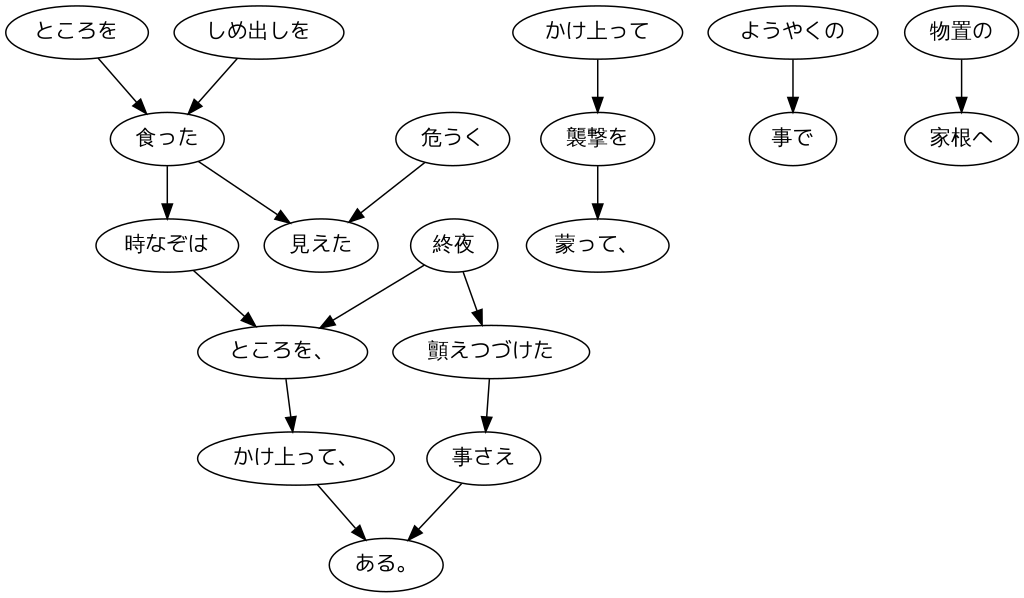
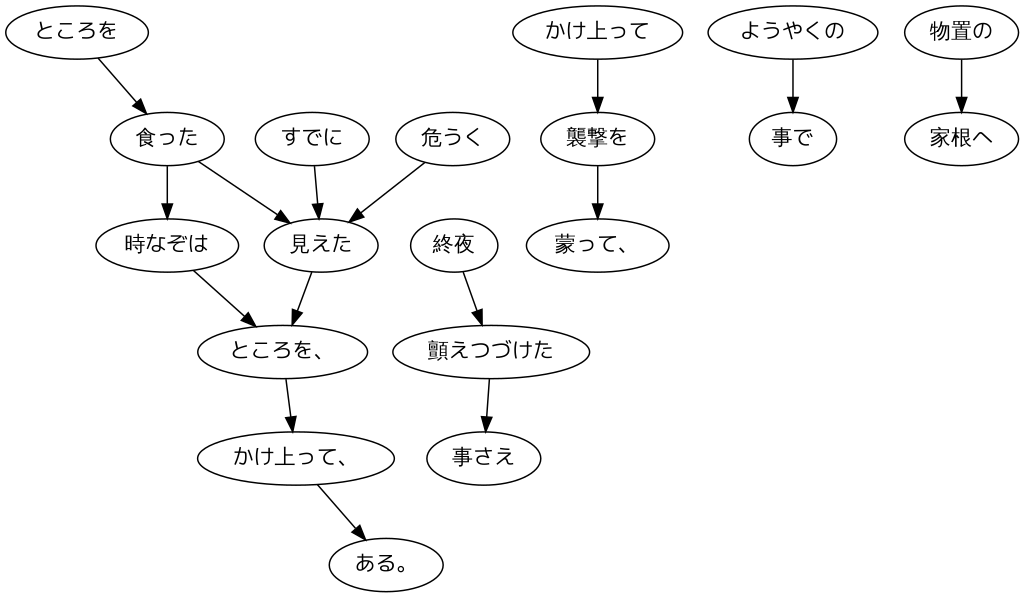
(259, 33) -> none
none -> (312, 139)
(379, 293) -> (305, 292)
(440, 506) -> none
